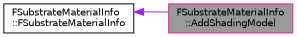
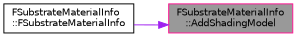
(156, 12) -> (146, 25)
